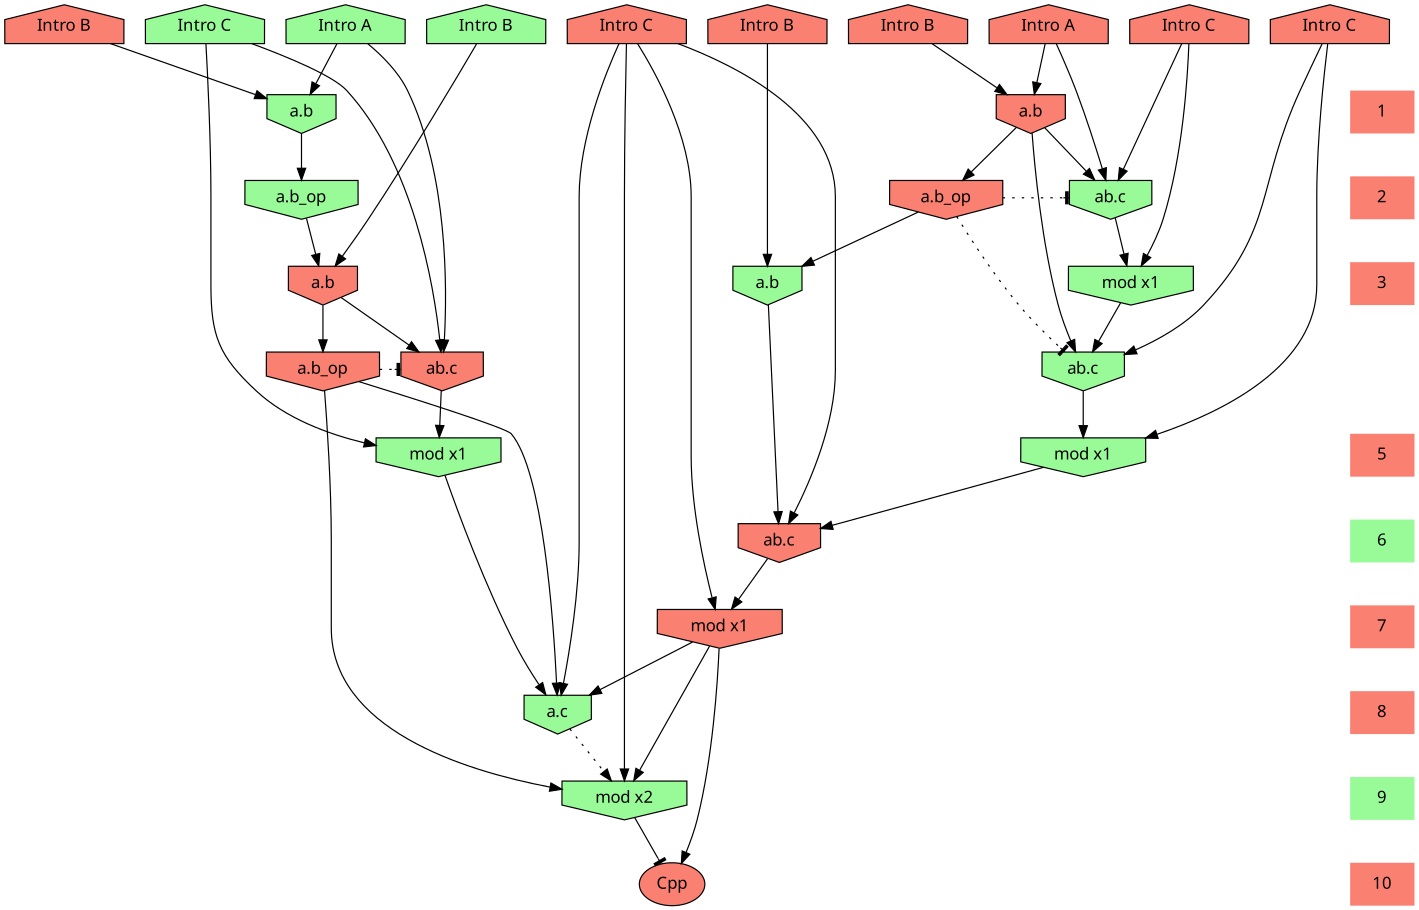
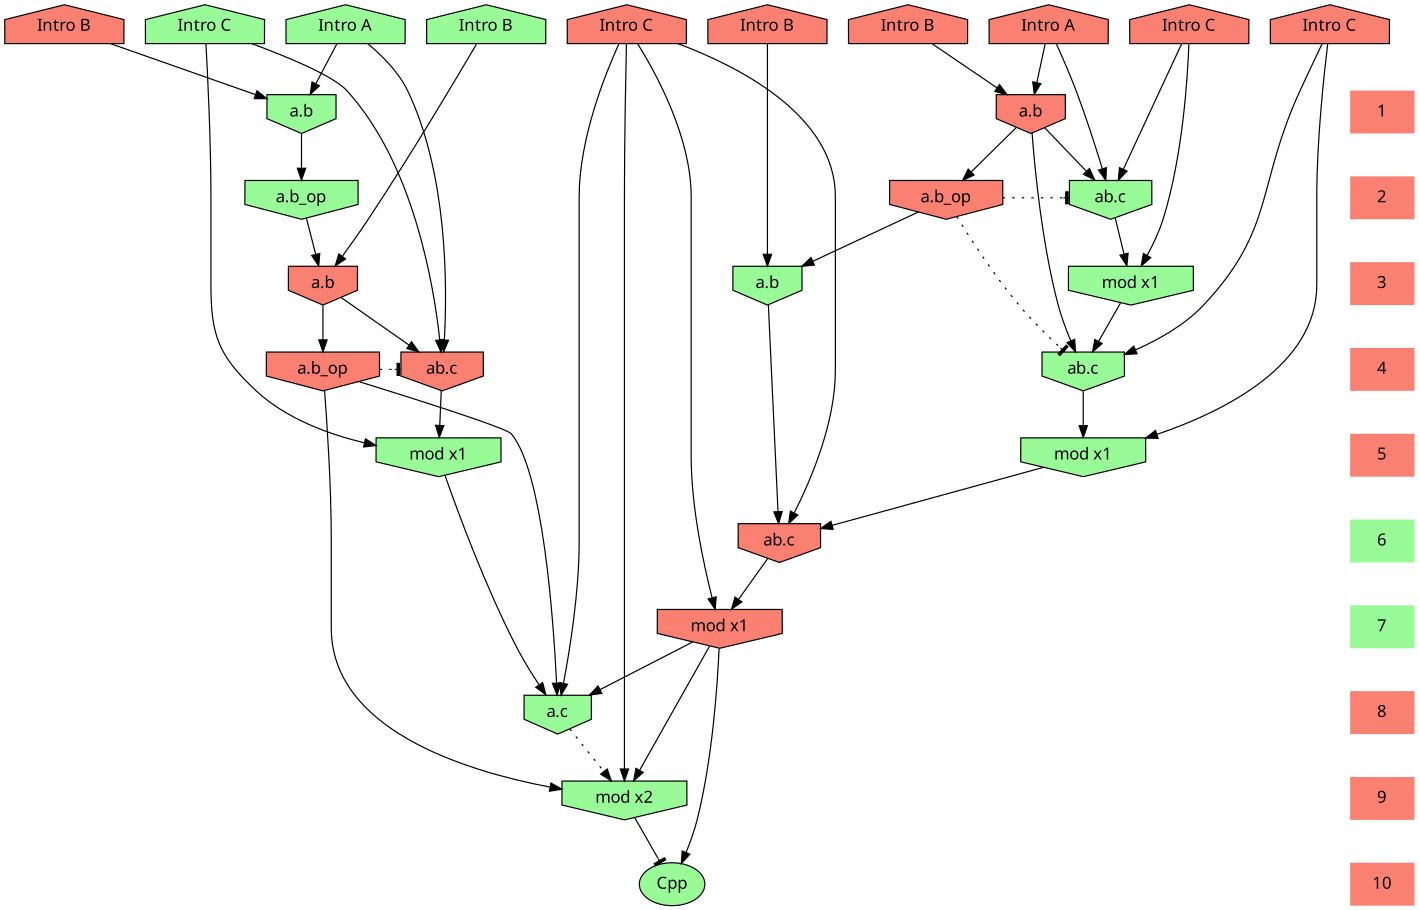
none -> (1382, 369)
(1382, 627) -> (1382, 627)
(1382, 798) -> (1382, 798)
(672, 884) -> (672, 884)
